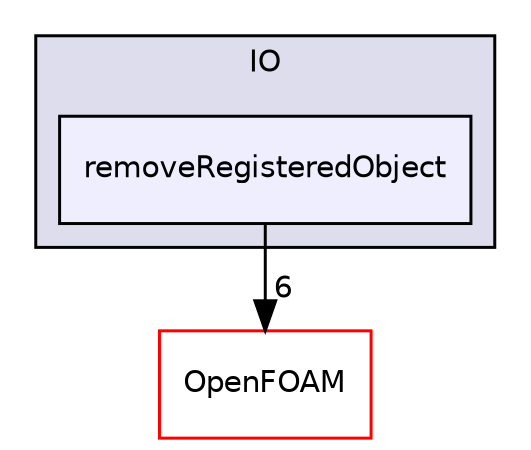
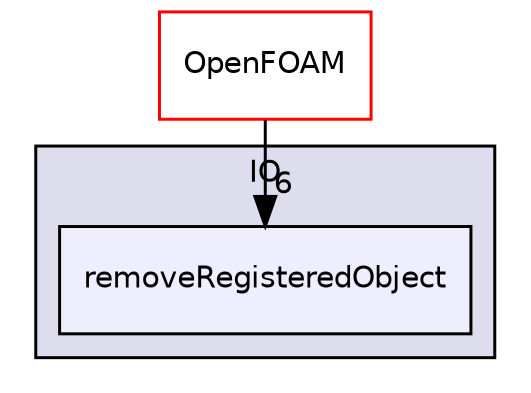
(265, 266) -> (265, 164)
